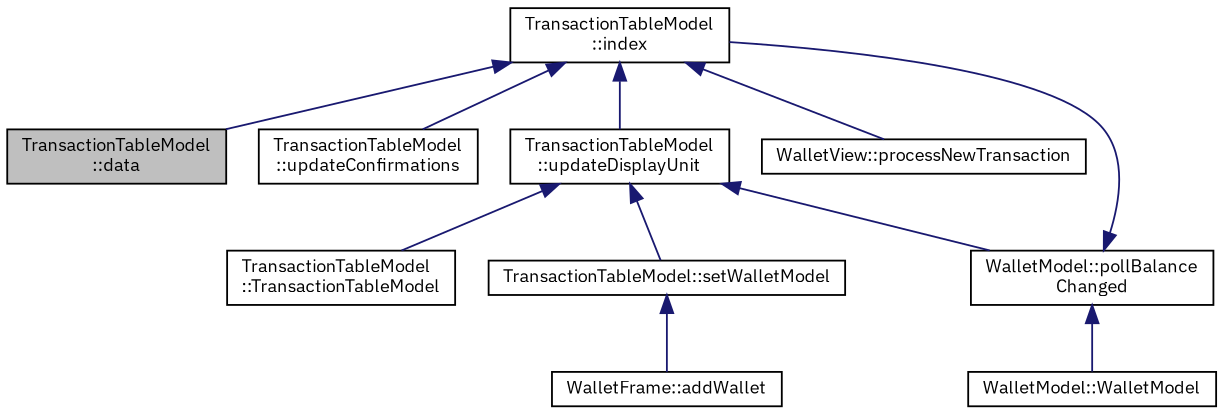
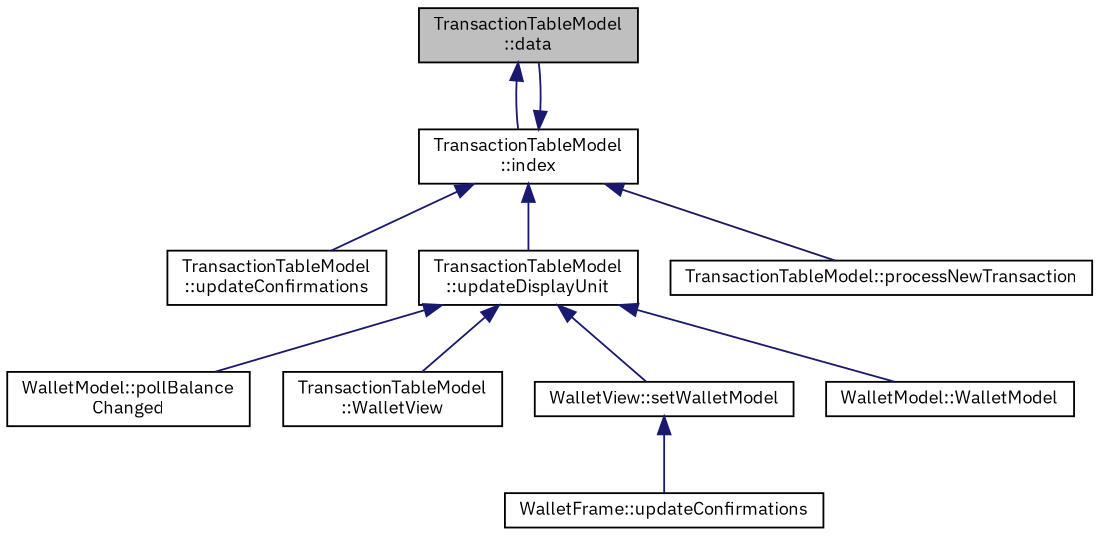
(976, 74) -> (516, 105)
(924, 157) -> (881, 278)
(341, 278) -> (393, 399)
(667, 278) -> (664, 399)
(1092, 348) -> (766, 346)
(667, 389) -> (664, 510)
